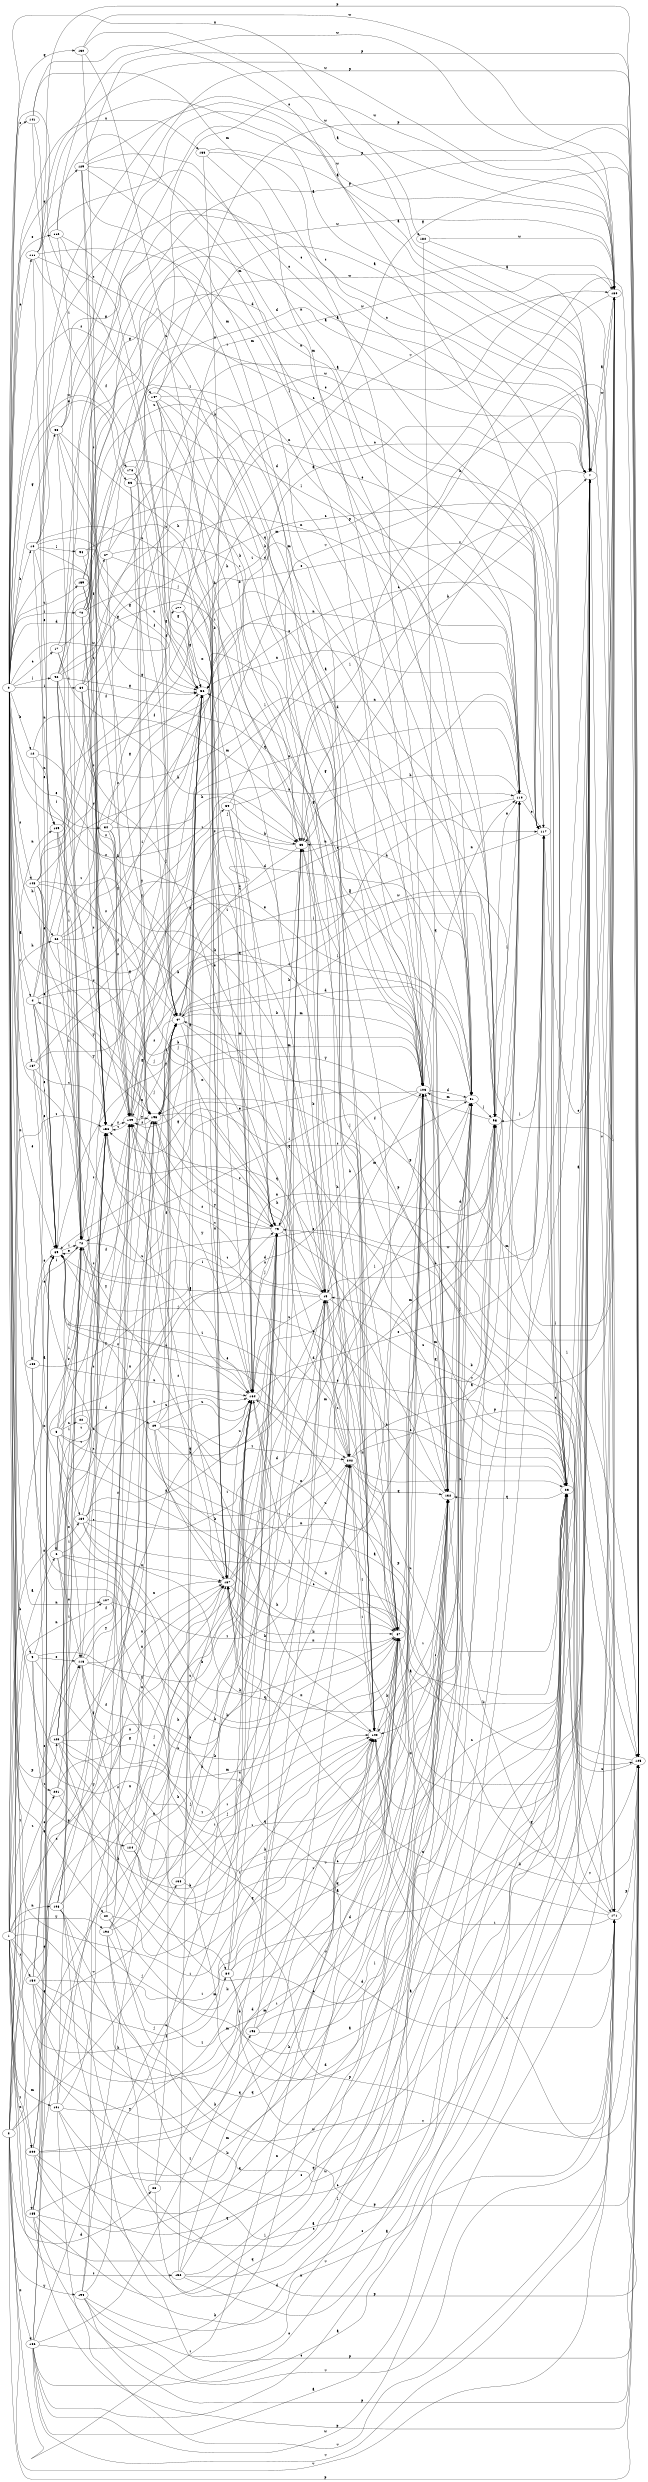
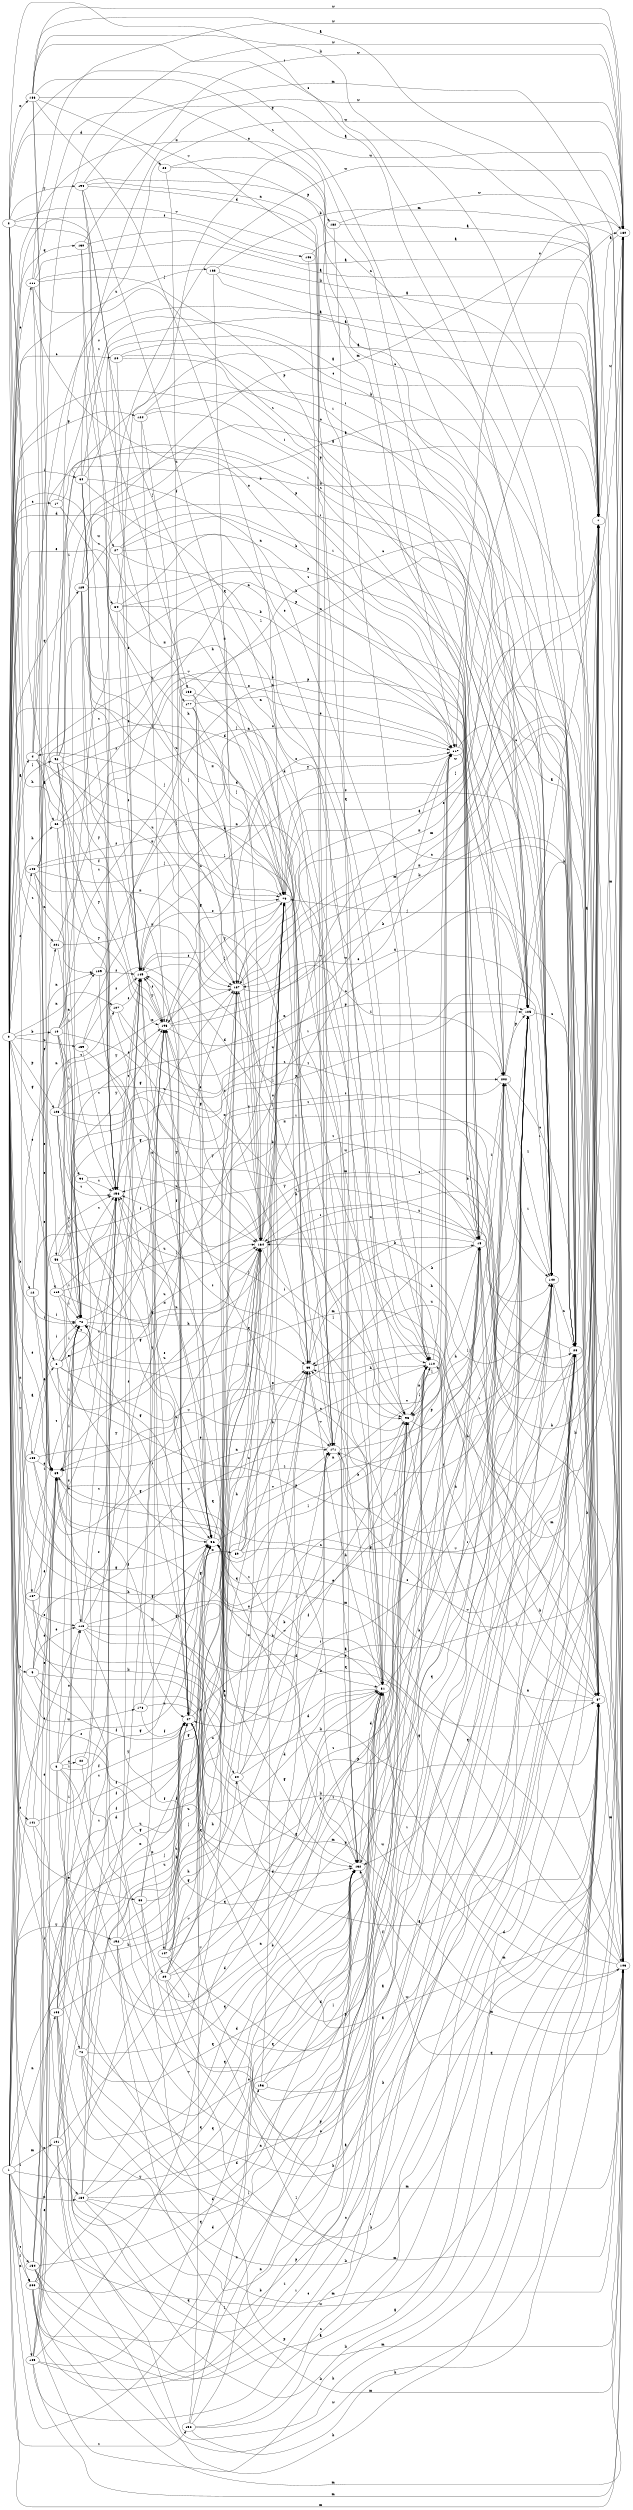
none -> (308, 257)
(216, 921) -> (211, 1292)
(70, 1025) -> (50, 1316)
(288, 1243) -> (523, 837)
none -> (324, 2073)
